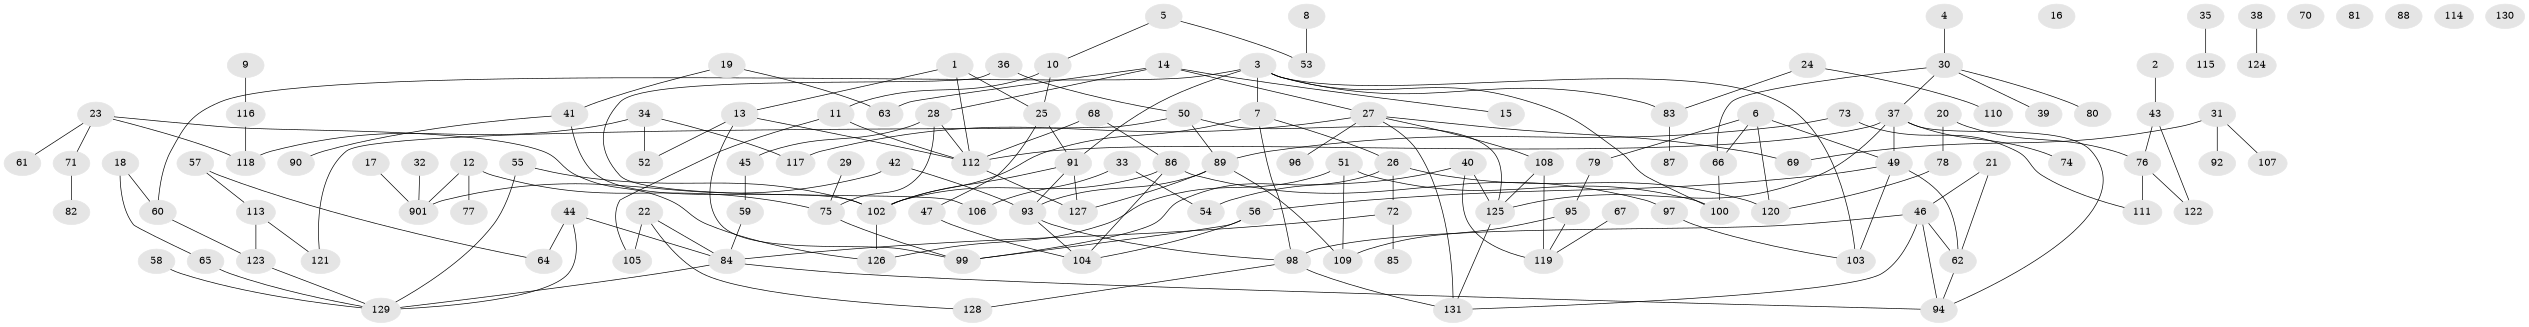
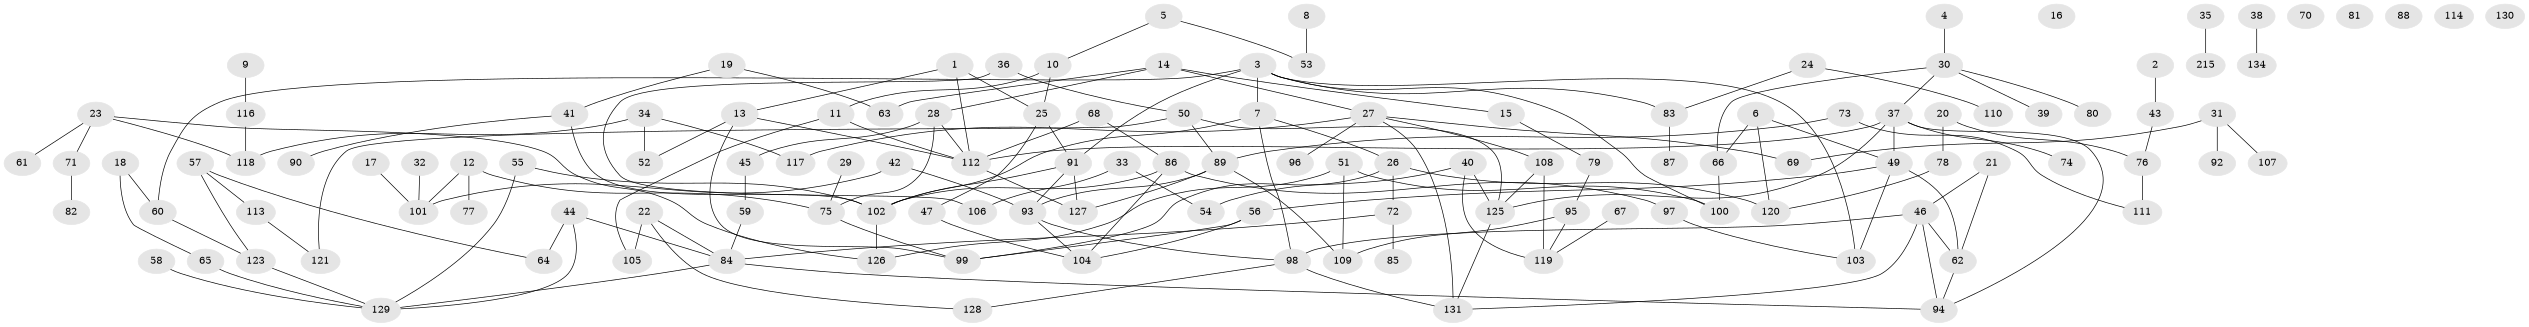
(2206, 65) -> (2206, 65)
(2257, 65) -> (2257, 65)
(1675, 139) -> (1555, 141)
(419, 212) -> (419, 212)
(2193, 212) -> none
(256, 237) -> (223, 214)
